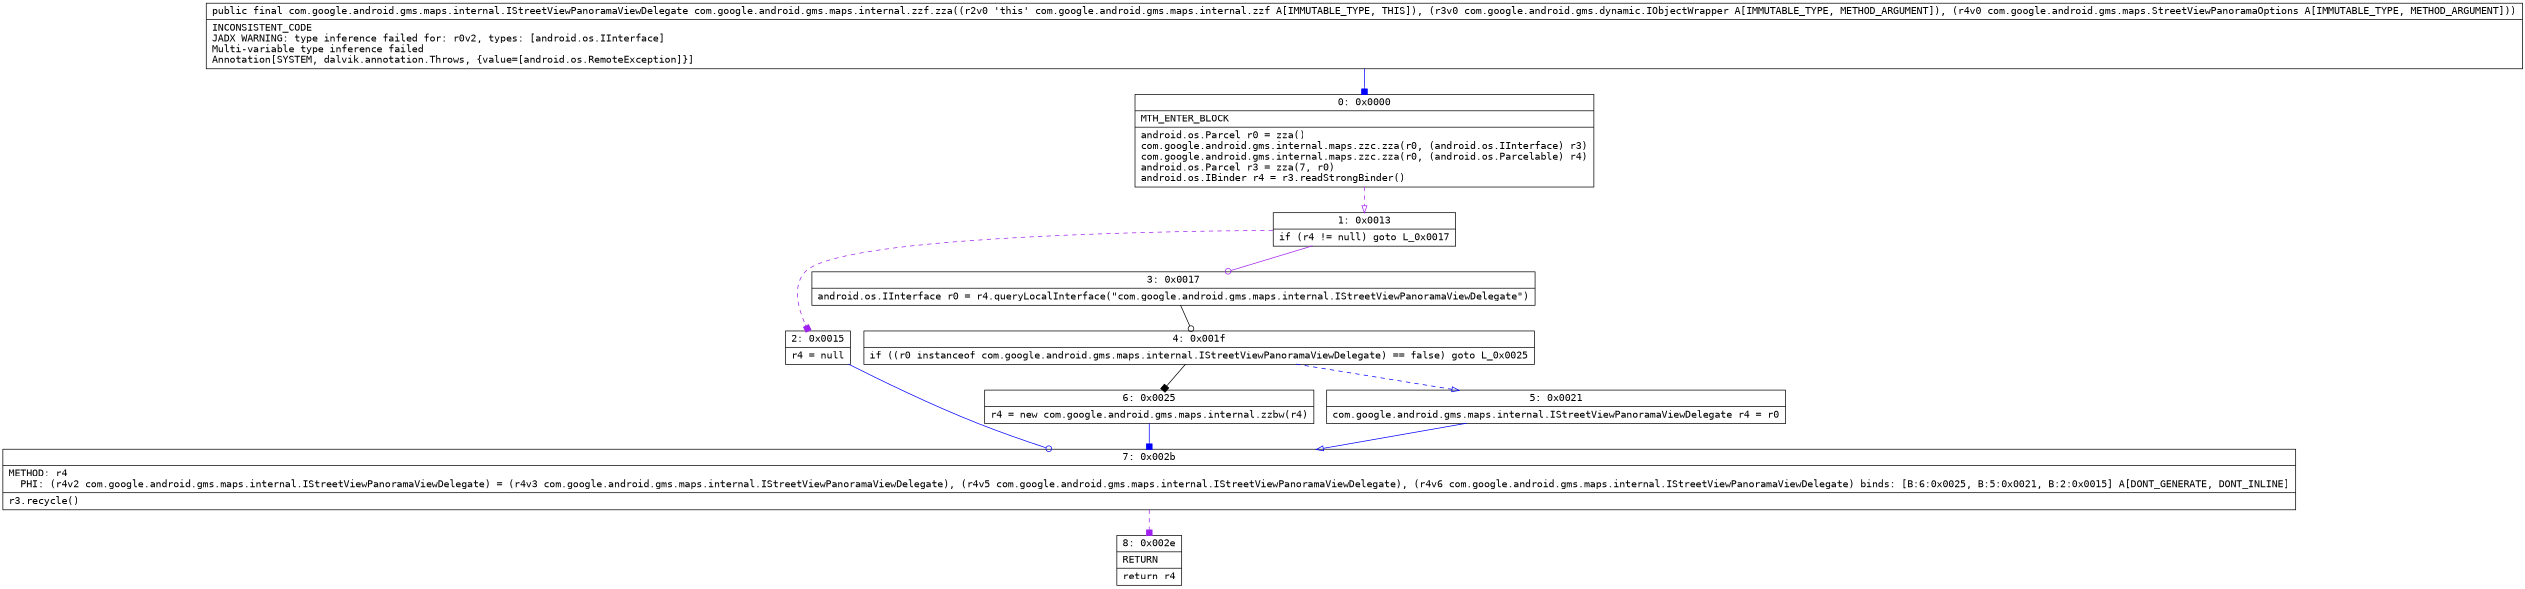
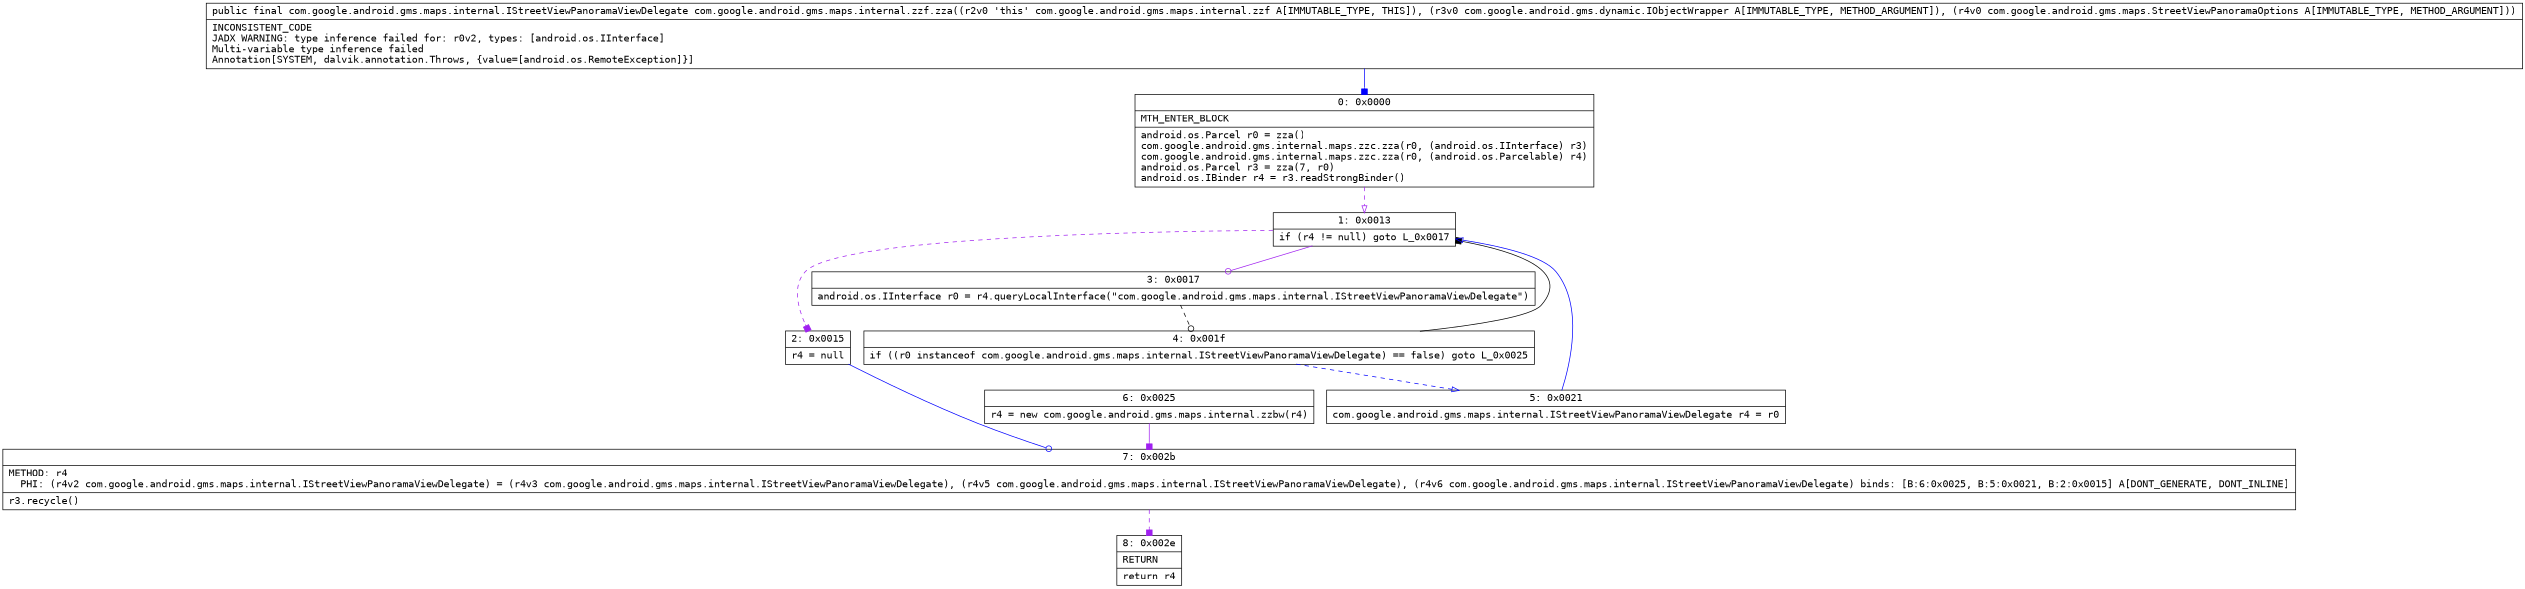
(1185, 315) -> (1185, 315)
(1177, 375) -> (1541, 305)
(1149, 433) -> (1149, 433)
(1395, 436) -> (1562, 282)
